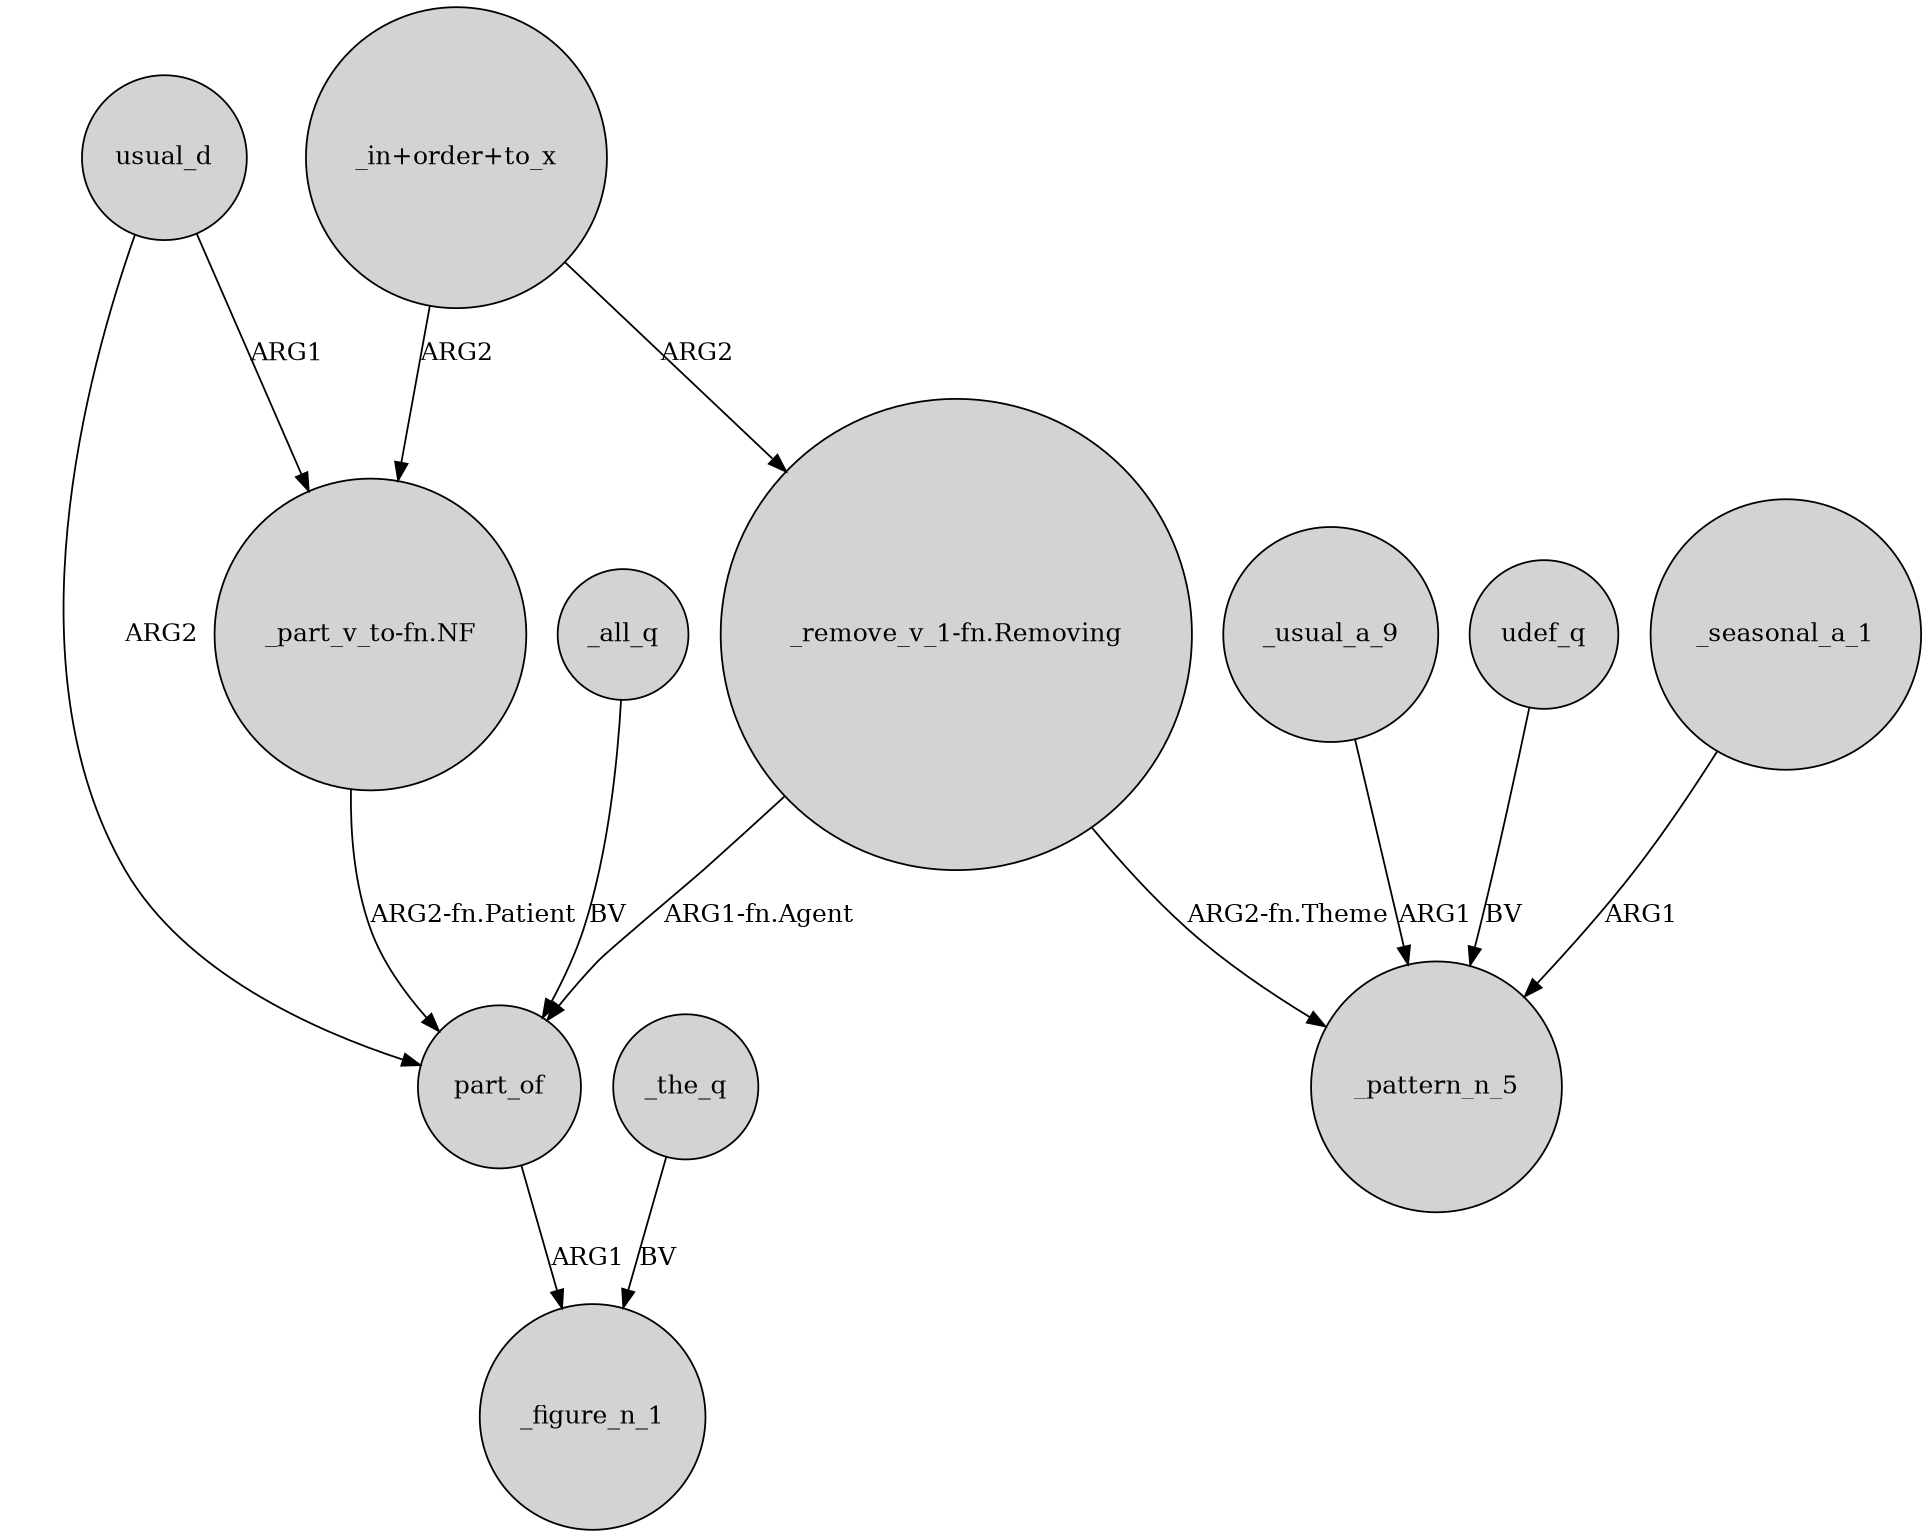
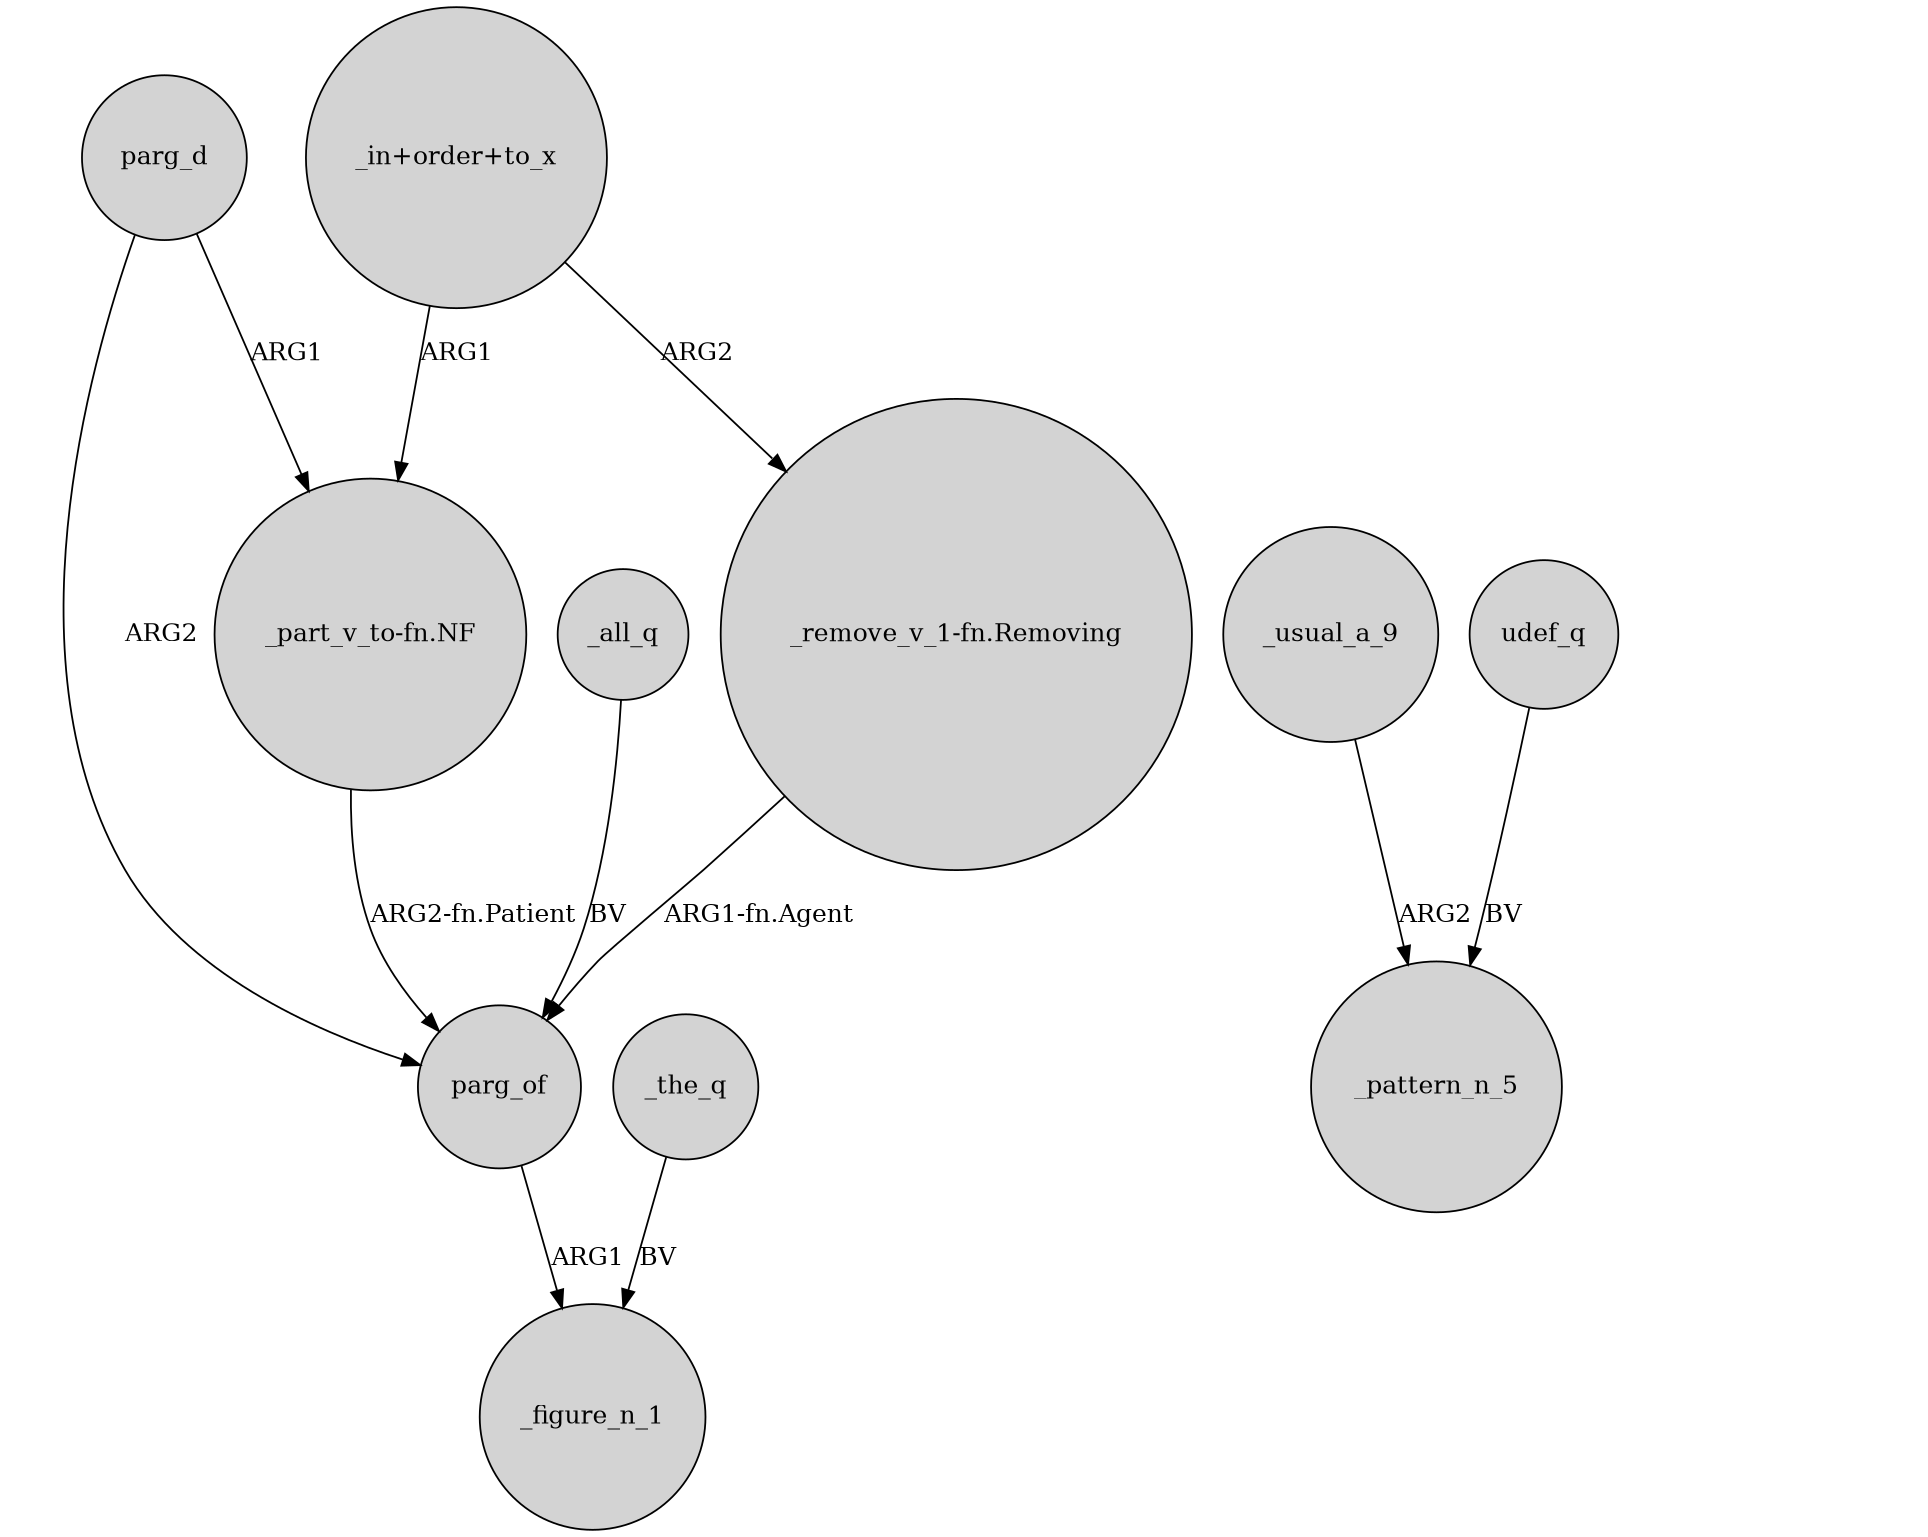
(164, 158) -> (164, 158)
(457, 354) -> (457, 354)
(1786, 635) -> none
(1436, 915) -> (1436, 915)
(1192, 933) -> none
(499, 1087) -> (499, 1087)
